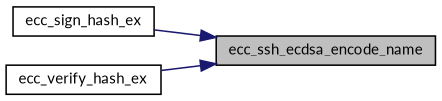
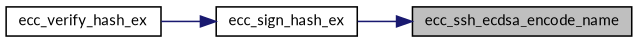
(181, 68) -> (181, 21)
